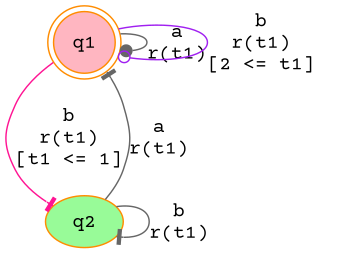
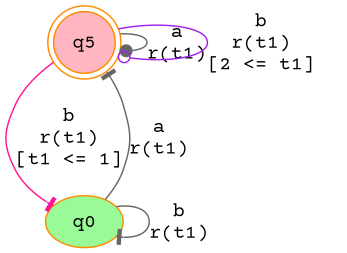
(84, 42) -> (84, 42)
(84, 222) -> (84, 222)
